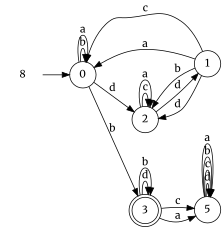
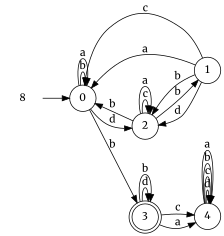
(178, 85) -> (178, 92)
none -> (118, 114)
(208, 210) -> (208, 216)
